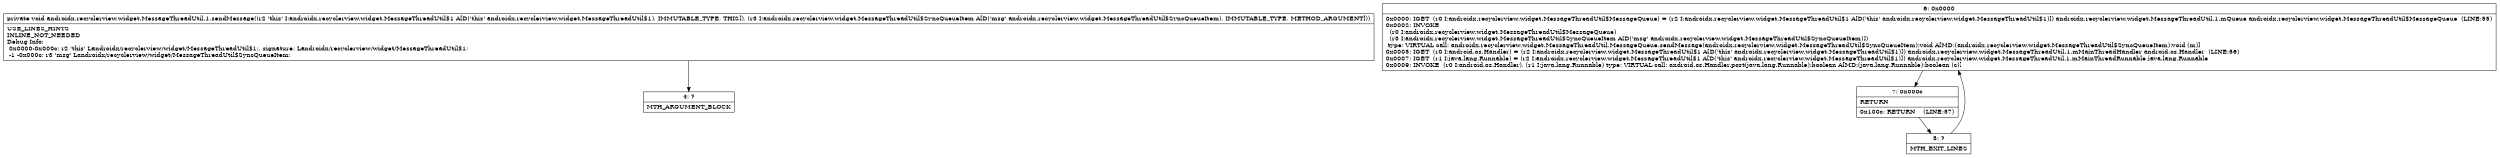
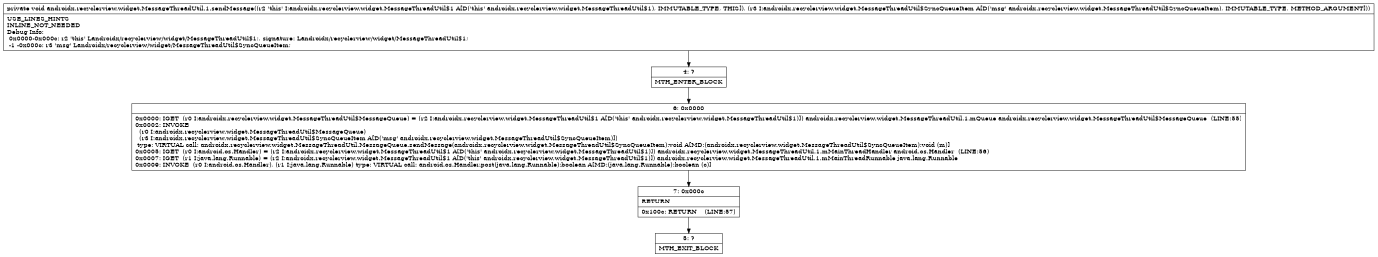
(1965, 106) -> (689, 93)
(689, 107) -> (689, 82)
(1939, 149) -> (689, 248)
